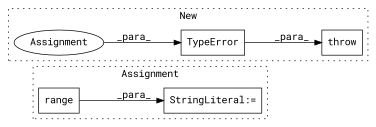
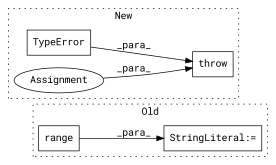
(139, 43) -> (145, 75)
(150, 74) -> (150, 112)
